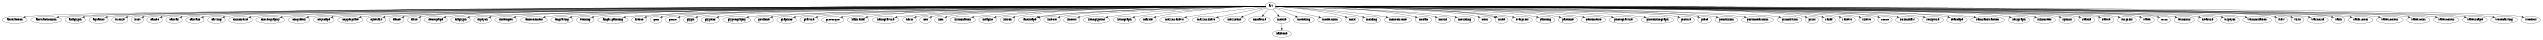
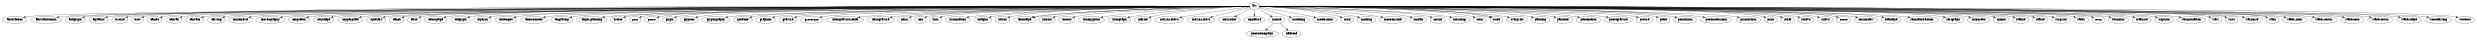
(1460, 9) -> (1270, 26)
(585, 20) -> none
(858, 20) -> (845, 20)
(1933, 20) -> none
